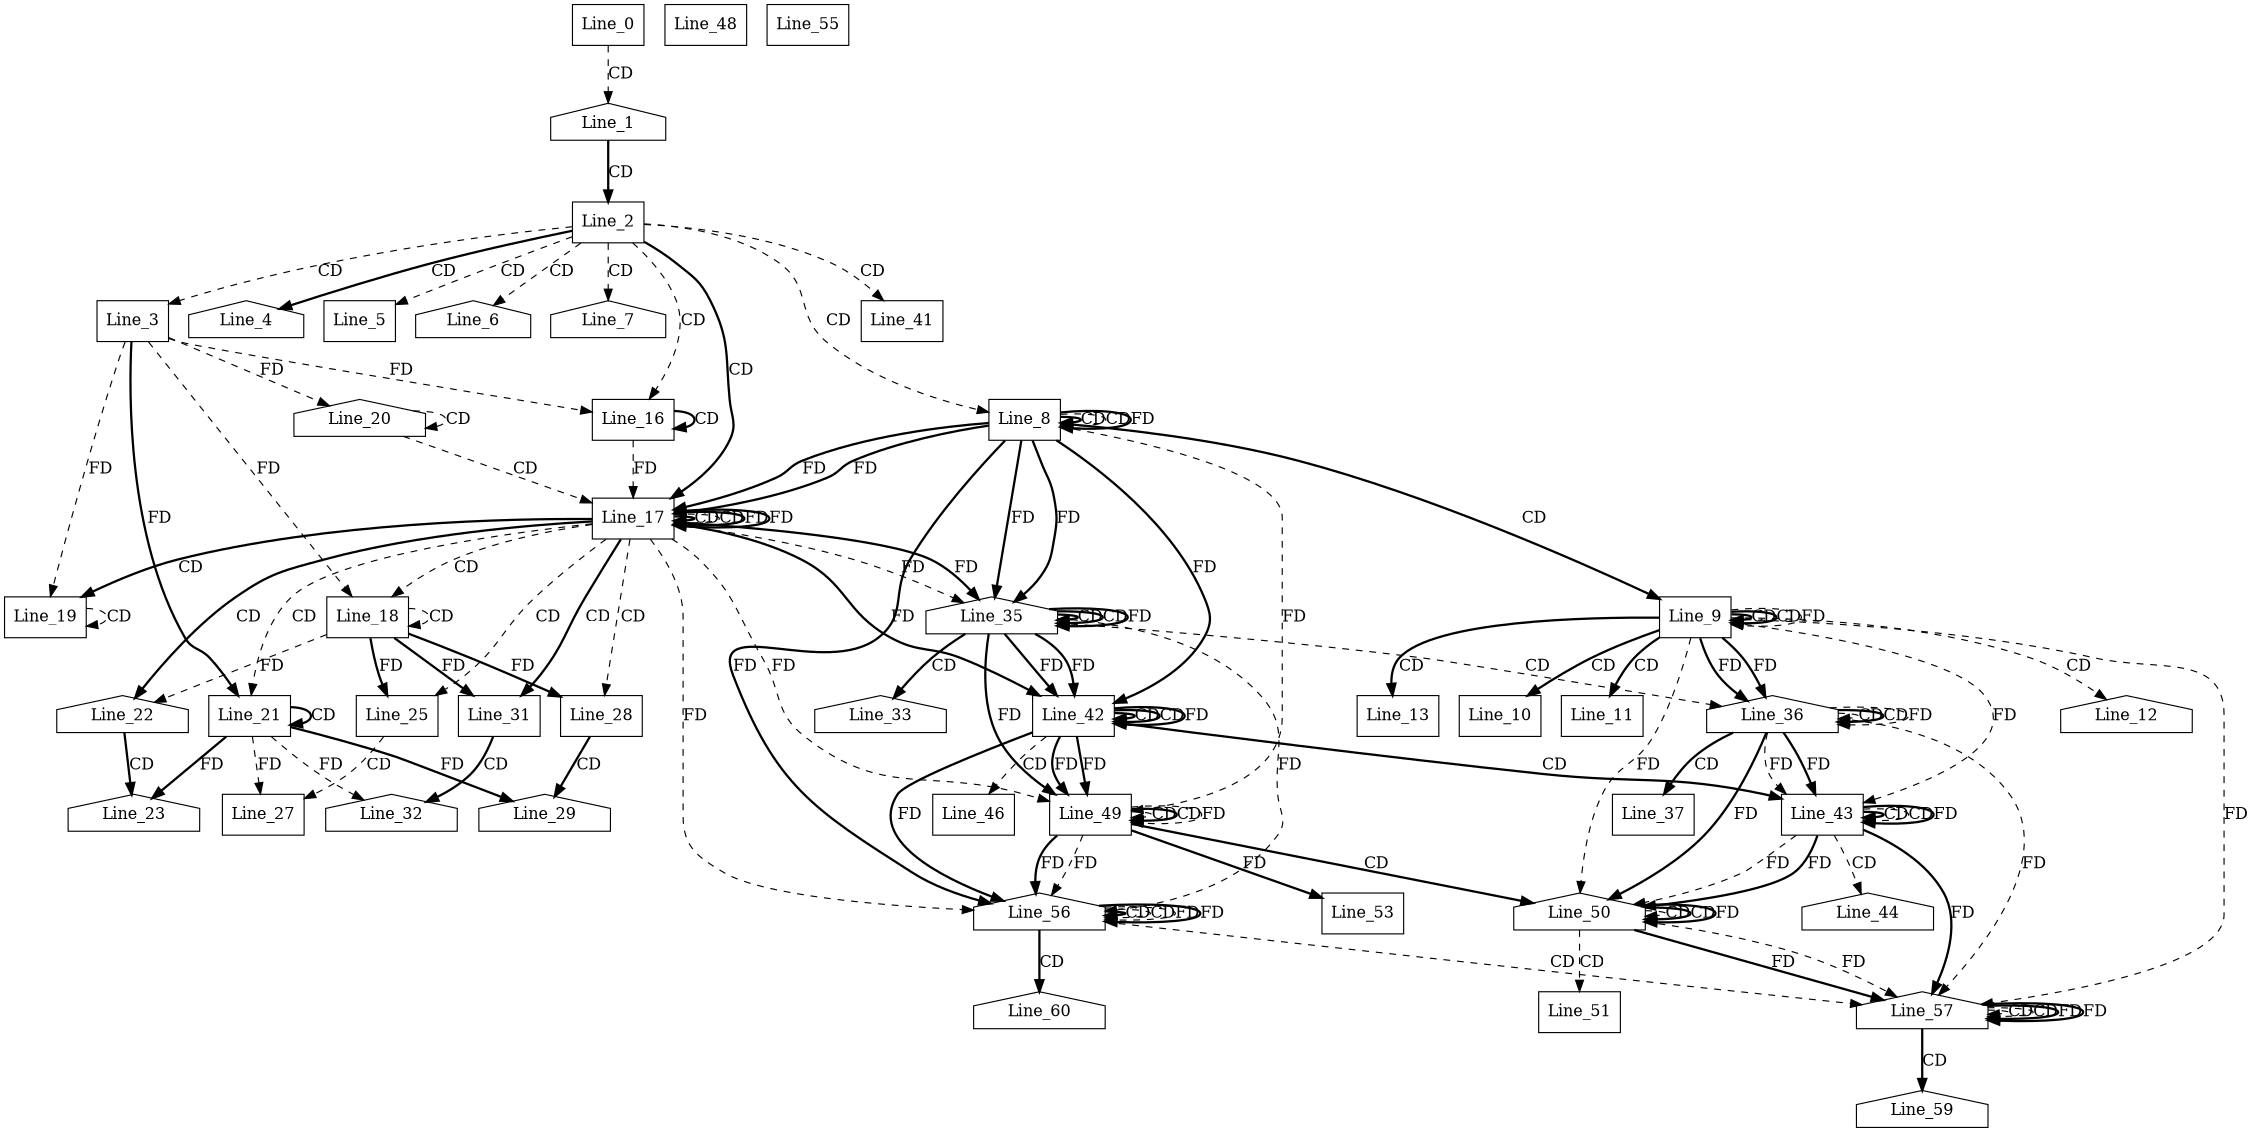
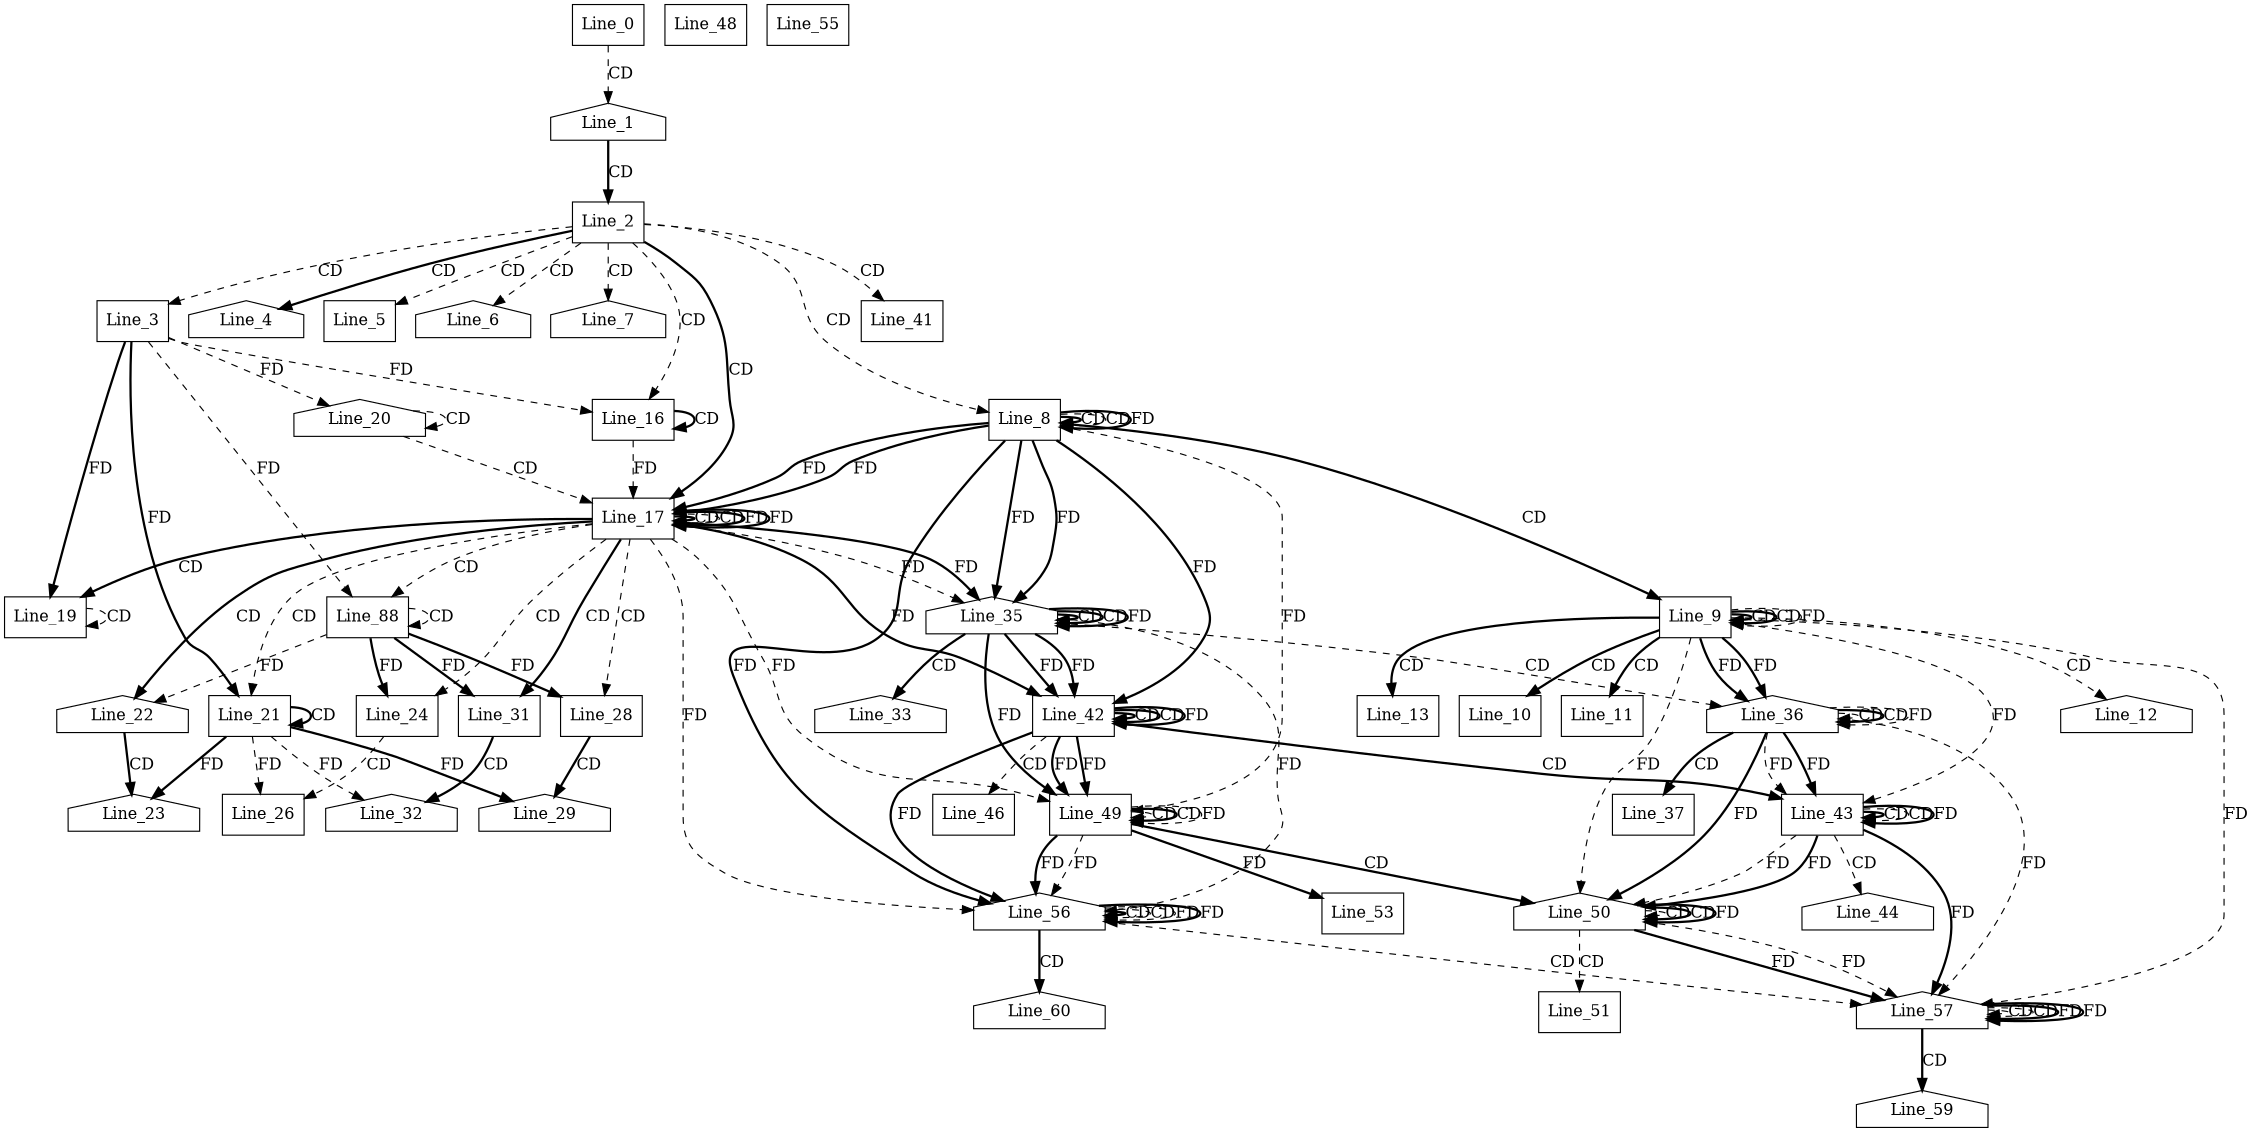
(87, 463) -> (87, 463)
(368, 617) -> (368, 617)
(397, 716) -> (397, 716)
(263, 815) -> (263, 815)
